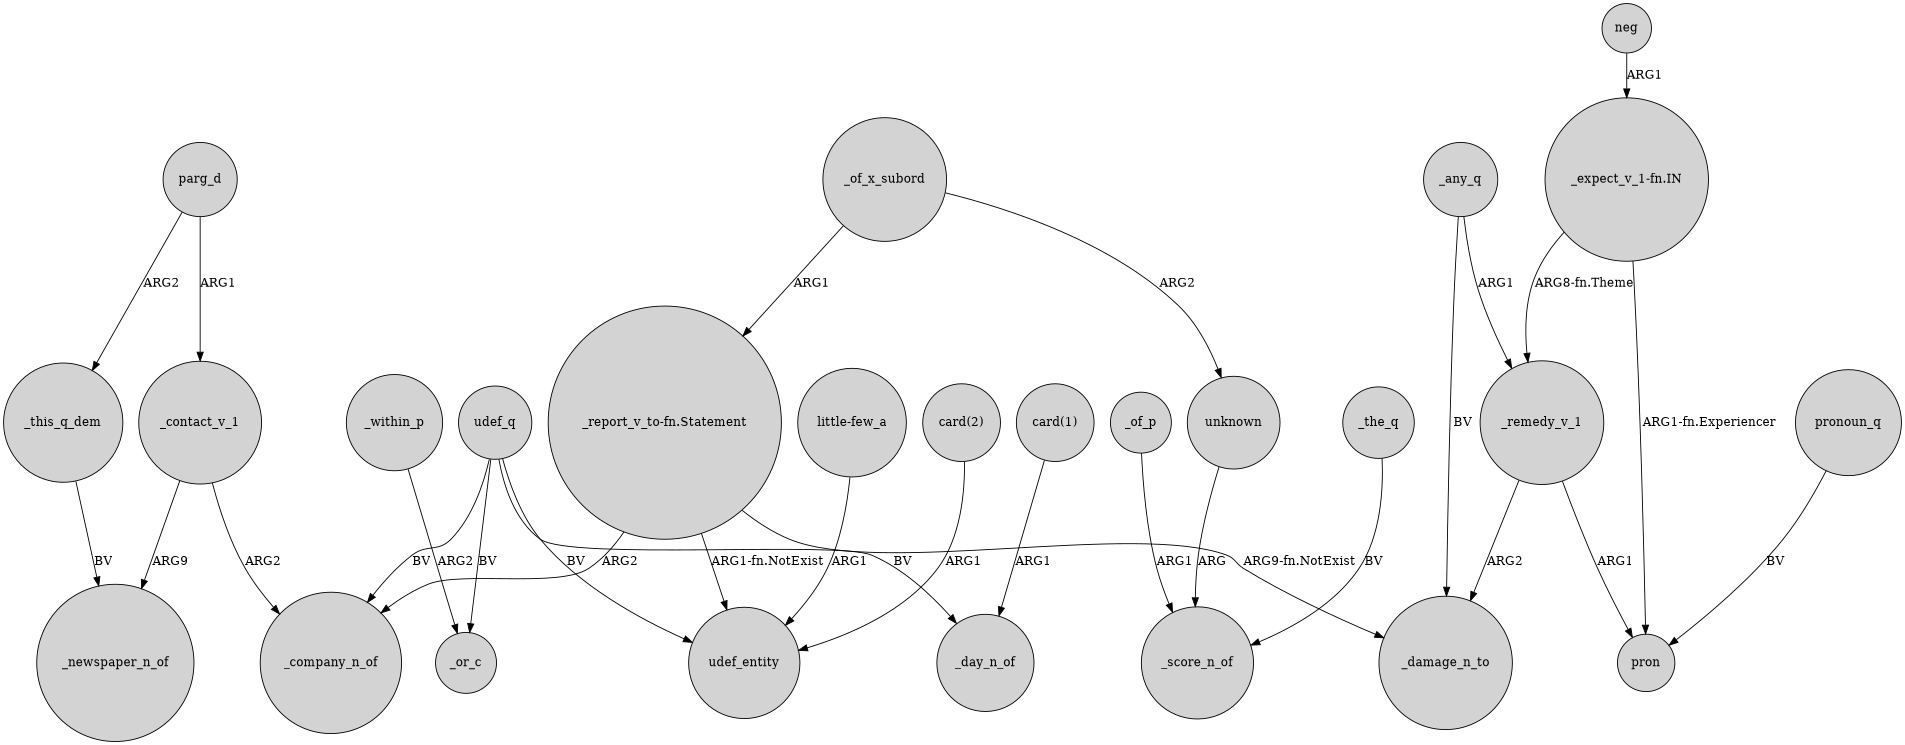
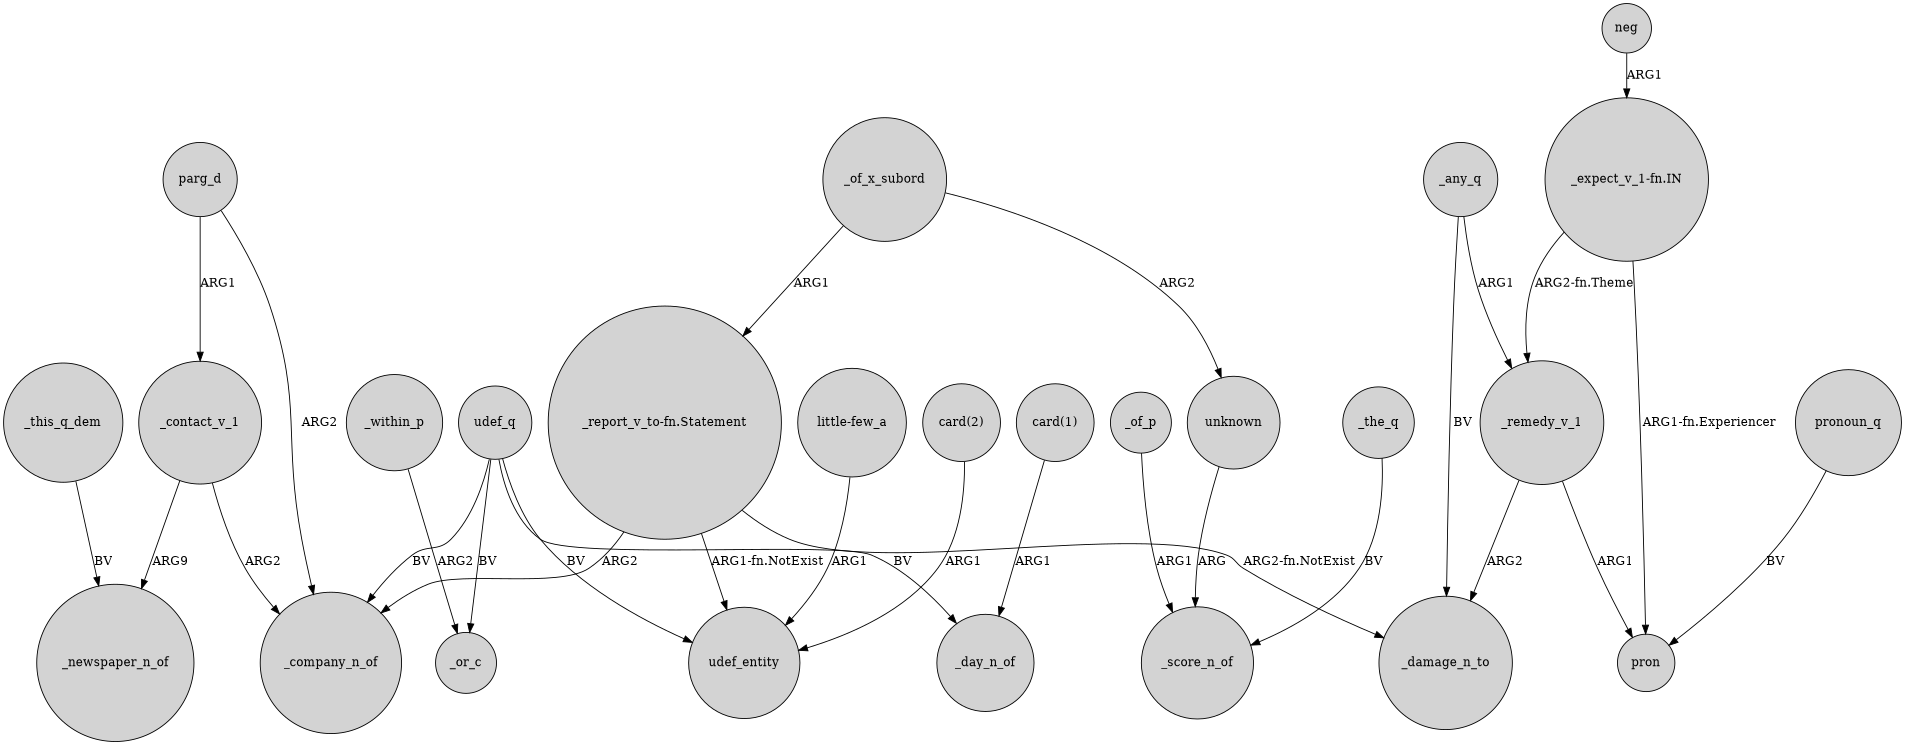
(1584, 284) -> (1584, 284)
(139, 287) -> (289, 392)
(1299, 562) -> (1299, 562)
